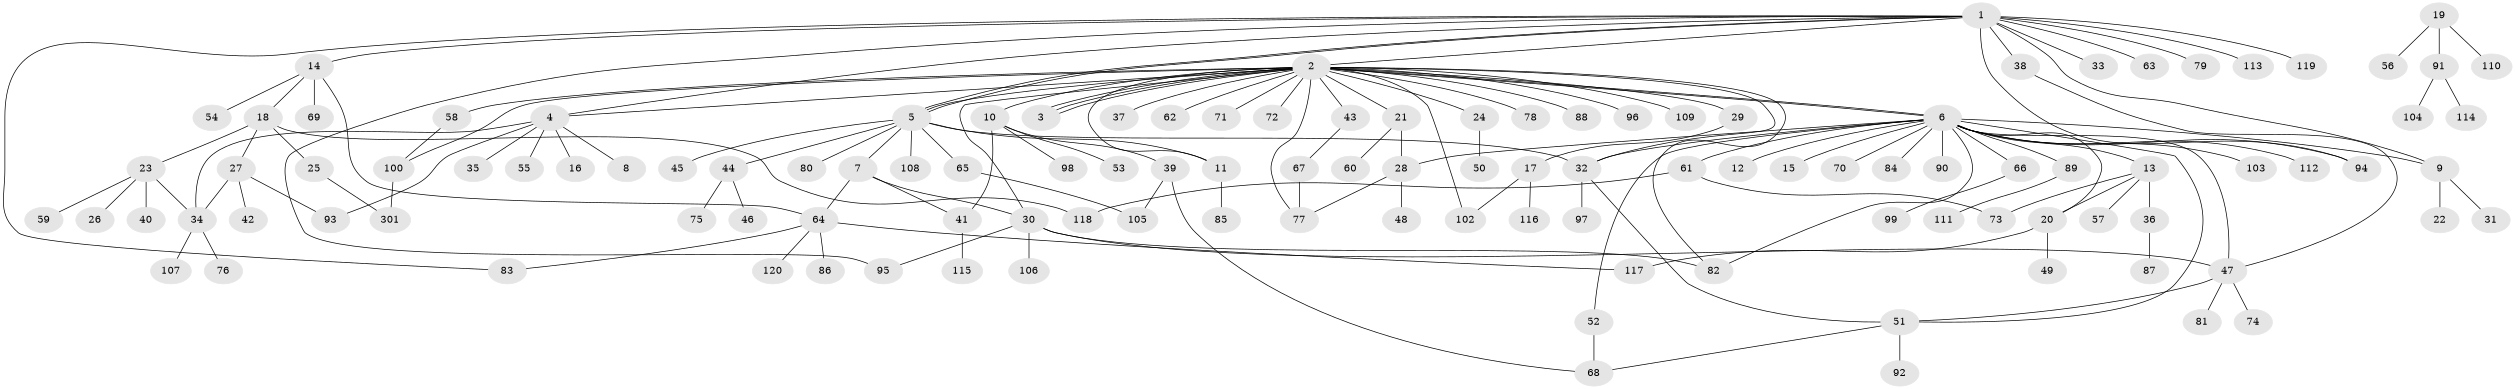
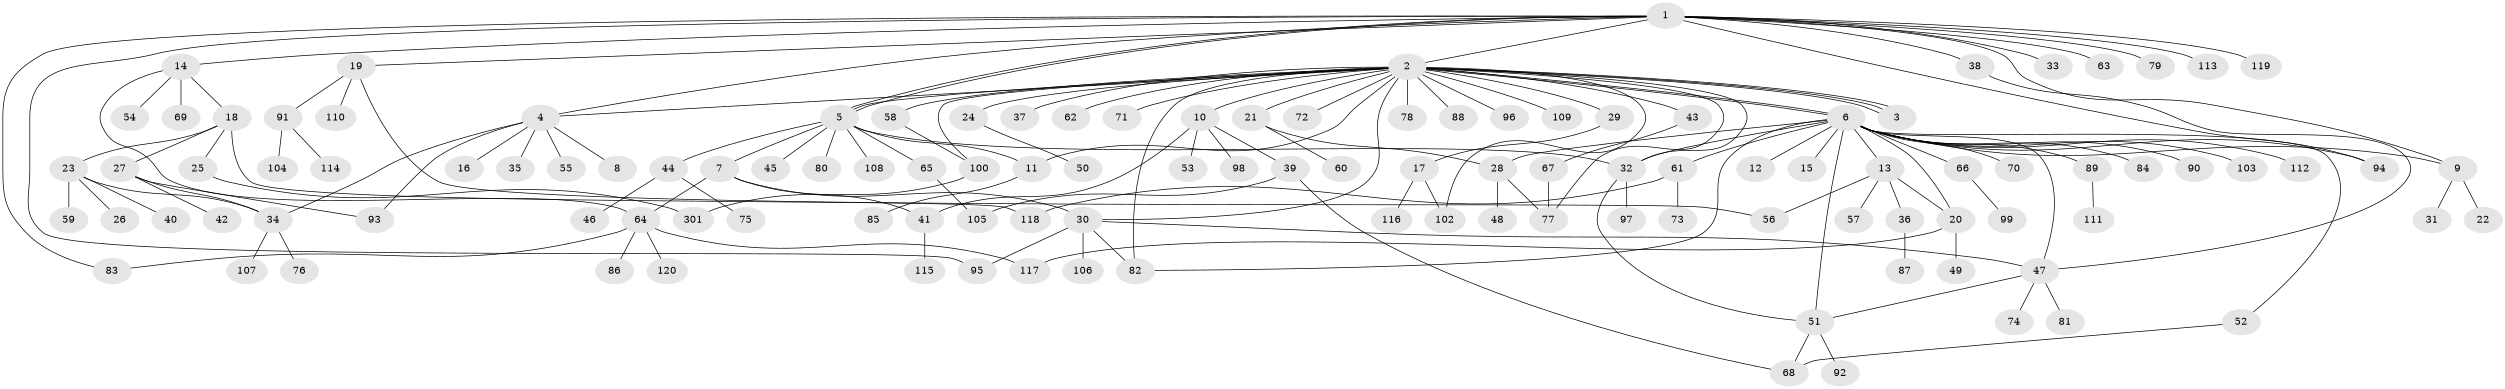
none -> (1011, 41)
(2071, 191) -> (1825, 195)
